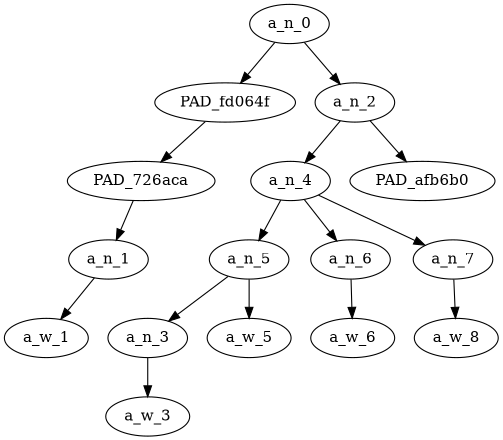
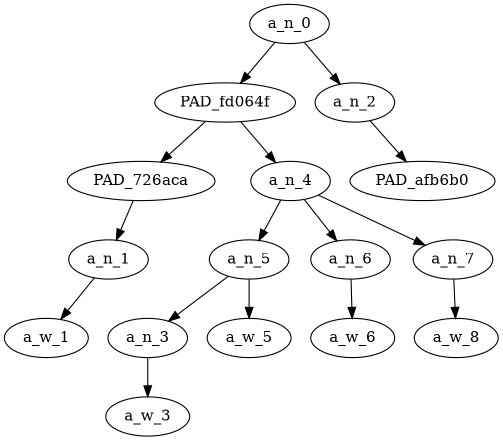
(326, 138) -> (254, 138)
